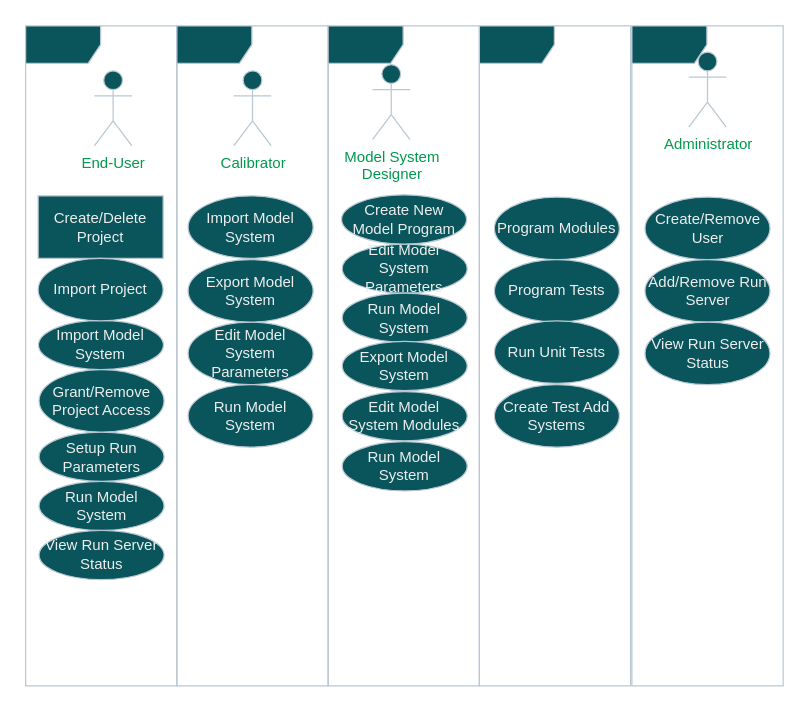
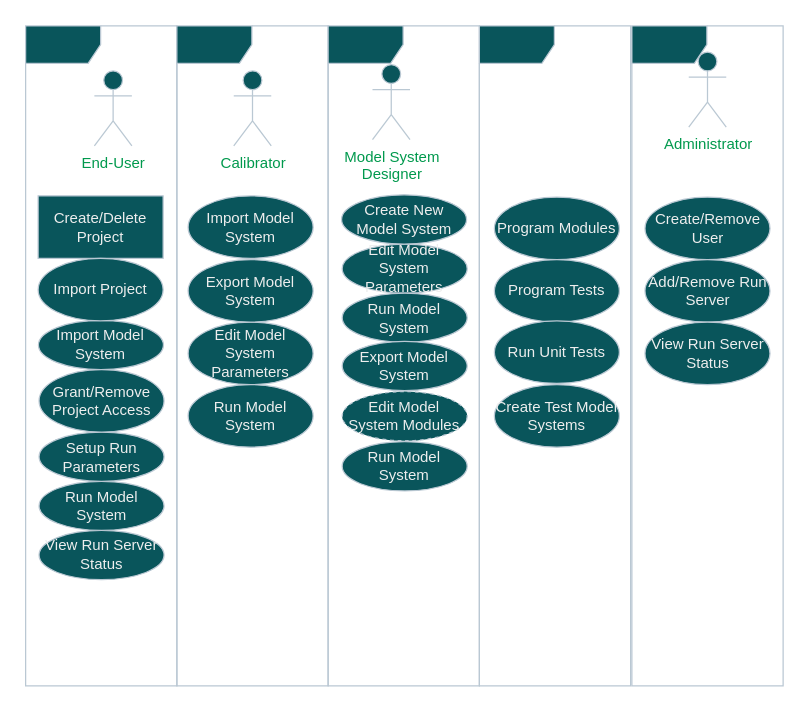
(404, 219) -> (404, 219)
(405, 416) -> (405, 416)
(557, 416) -> (557, 416)
